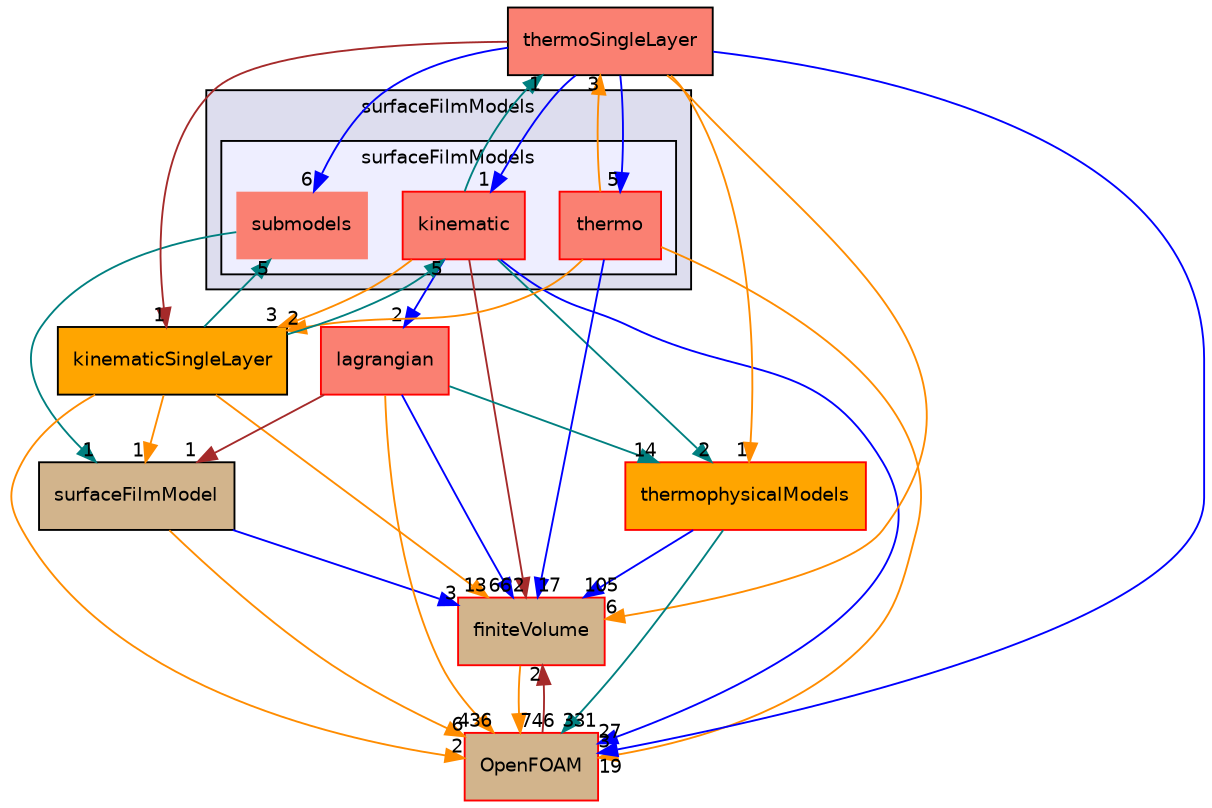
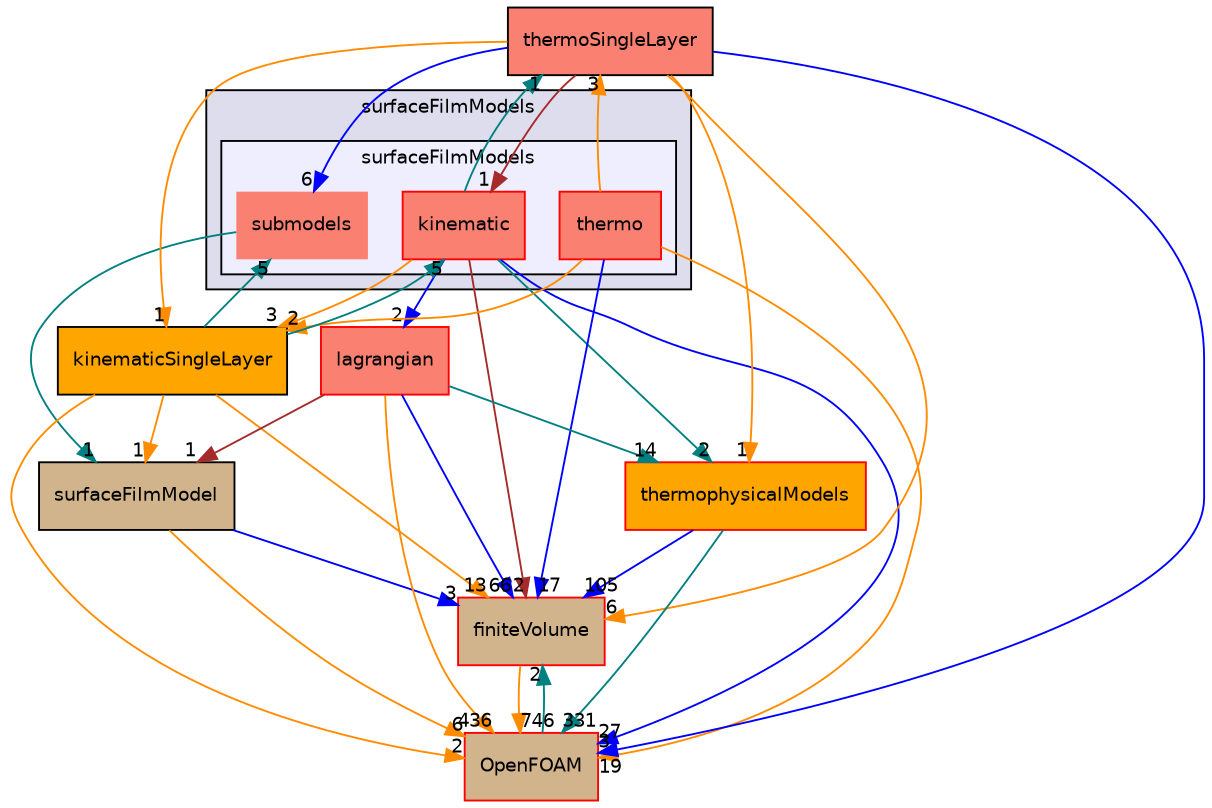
(244, 73) -> (244, 73)
(534, 122) -> (534, 122)
(623, 124) -> none
(544, 709) -> (544, 709)
